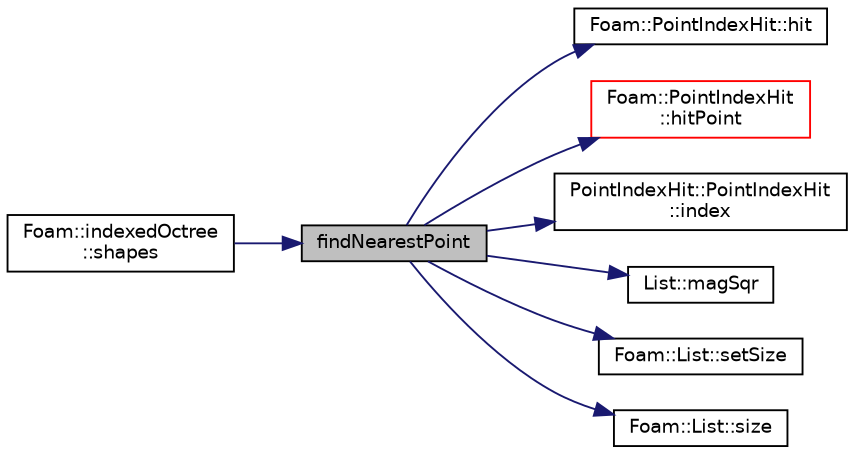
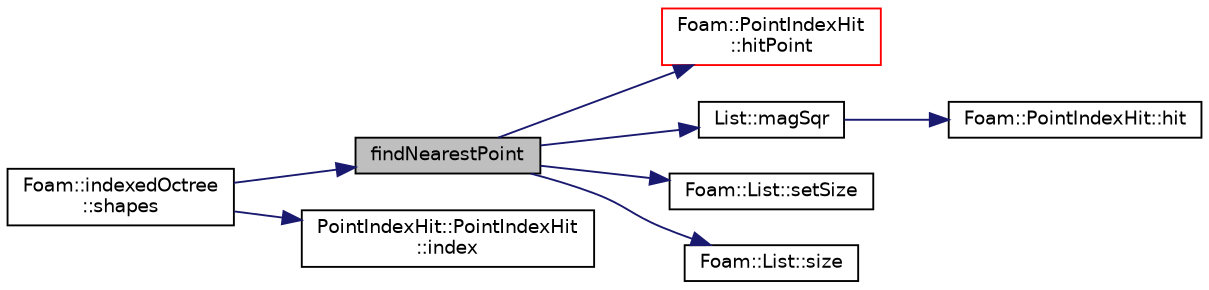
(479, 127) -> (887, 120)
(511, 228) -> (258, 214)
